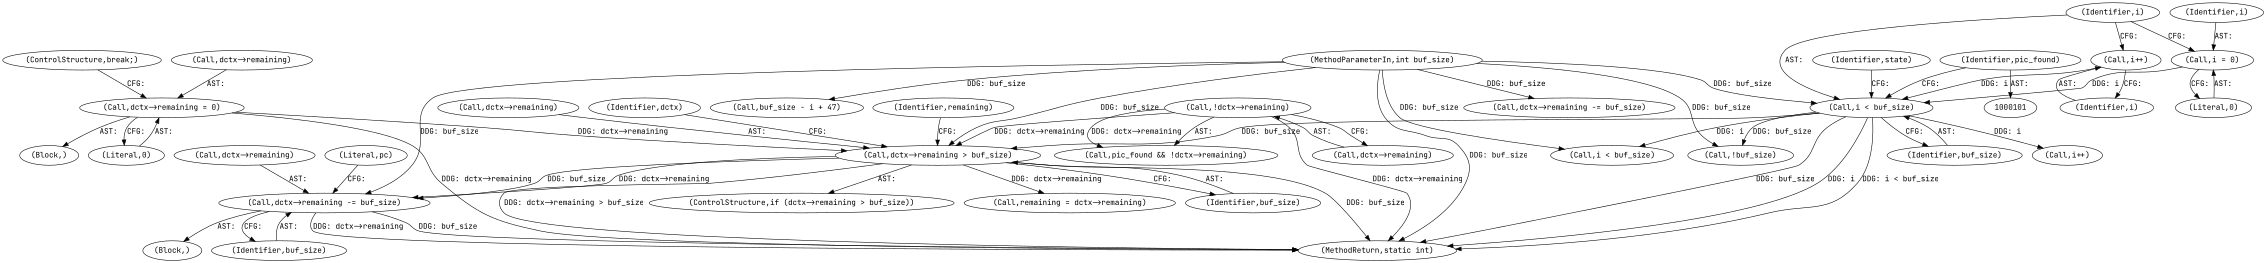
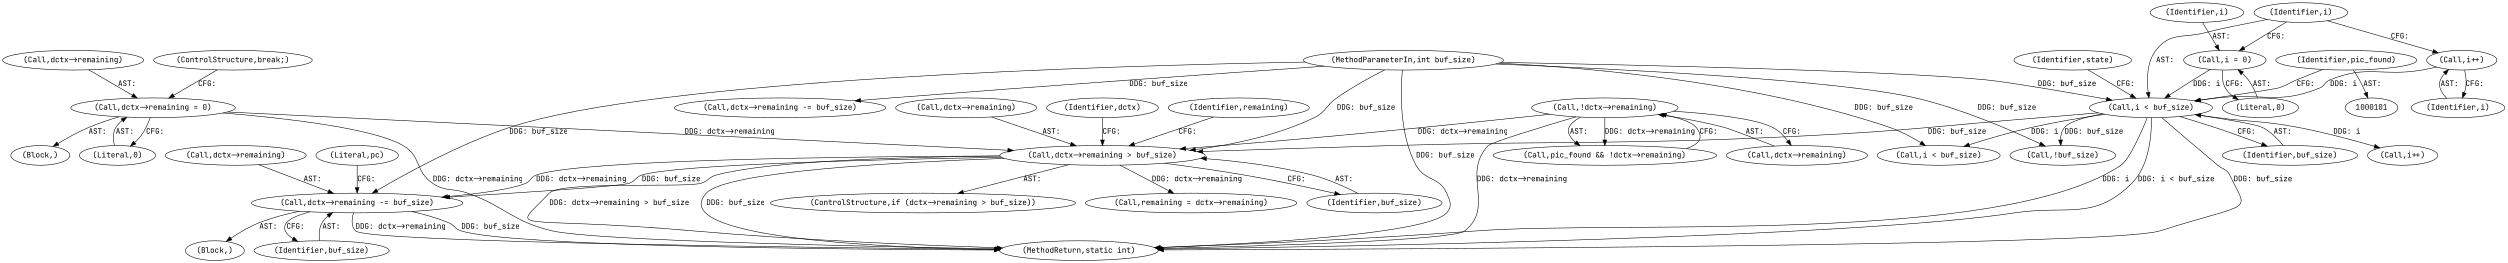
(787, 108) -> none
none -> (1695, 126)
